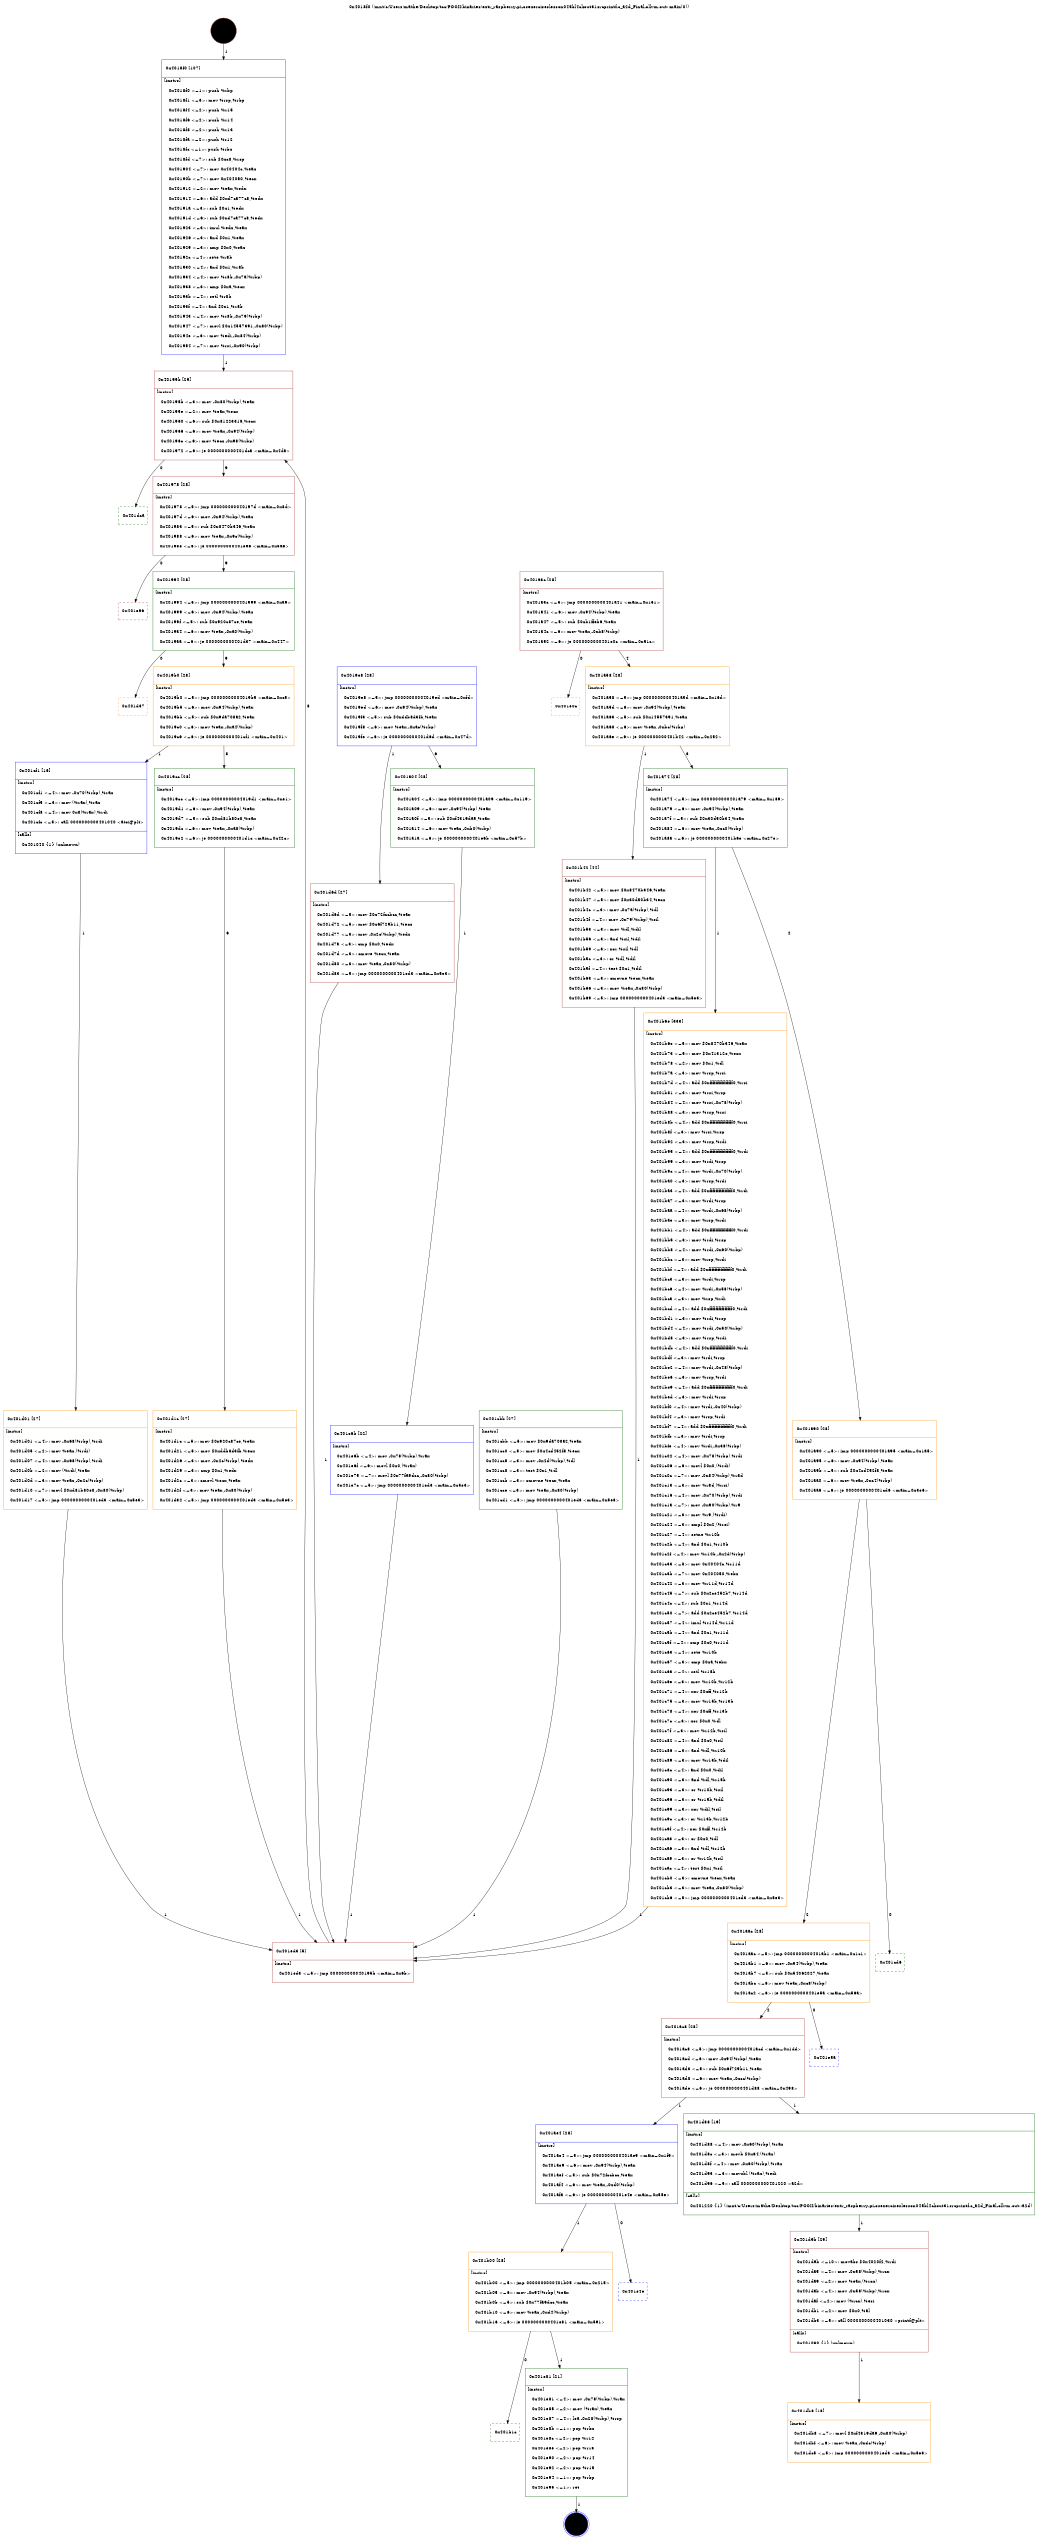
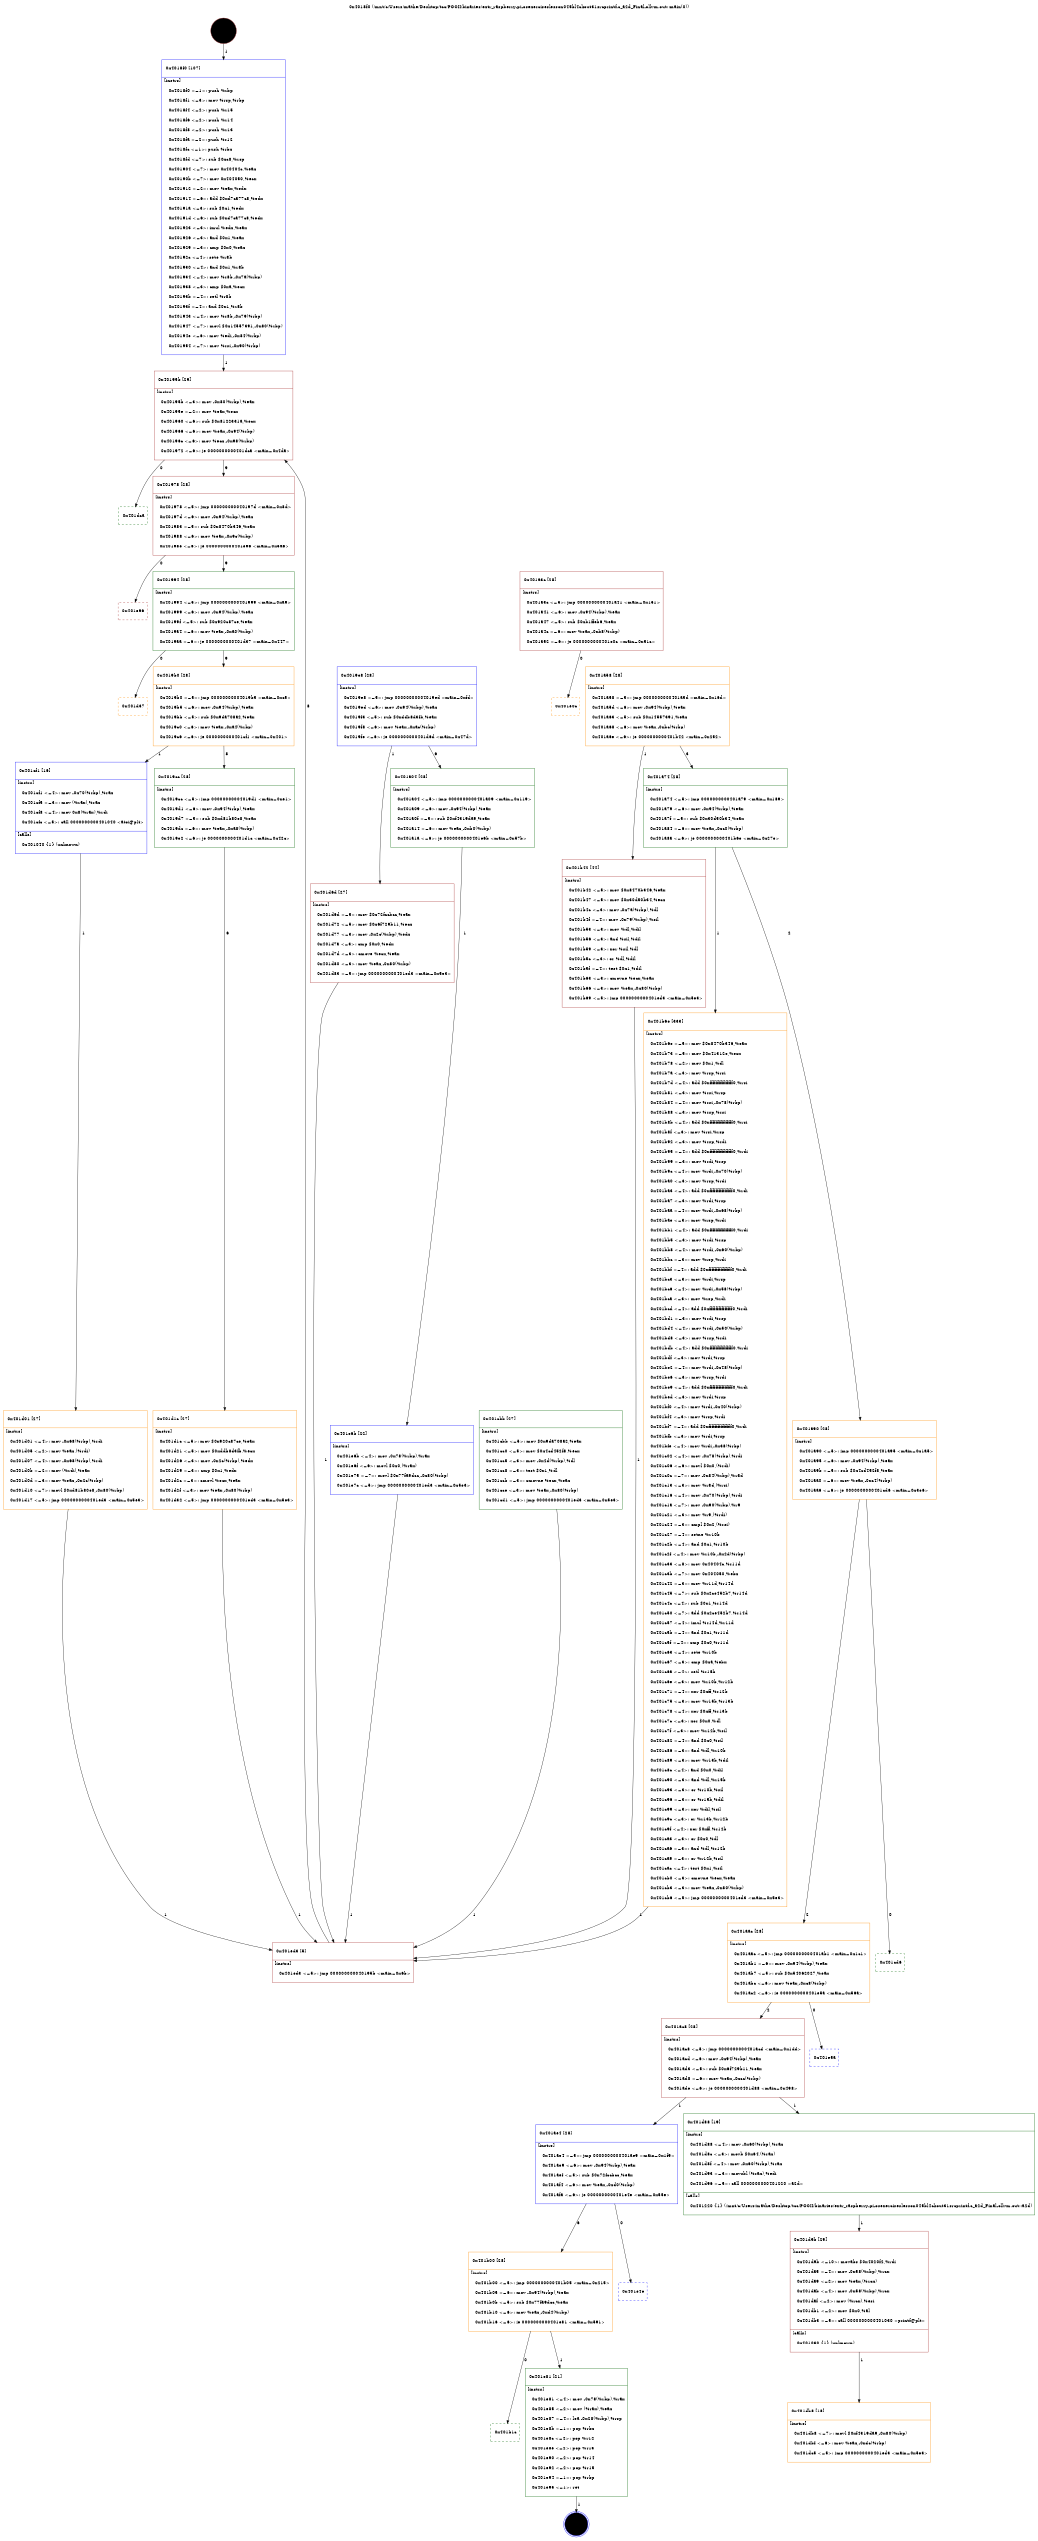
(624, 657) -> none
(578, 2223) -> (578, 2223)
